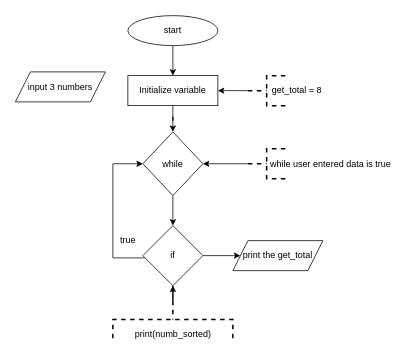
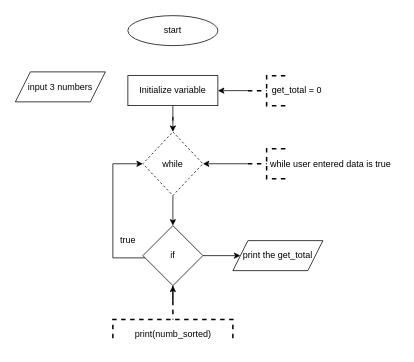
(173, 69) -> none
(297, 90) -> (297, 90)
(173, 164) -> (173, 164)
